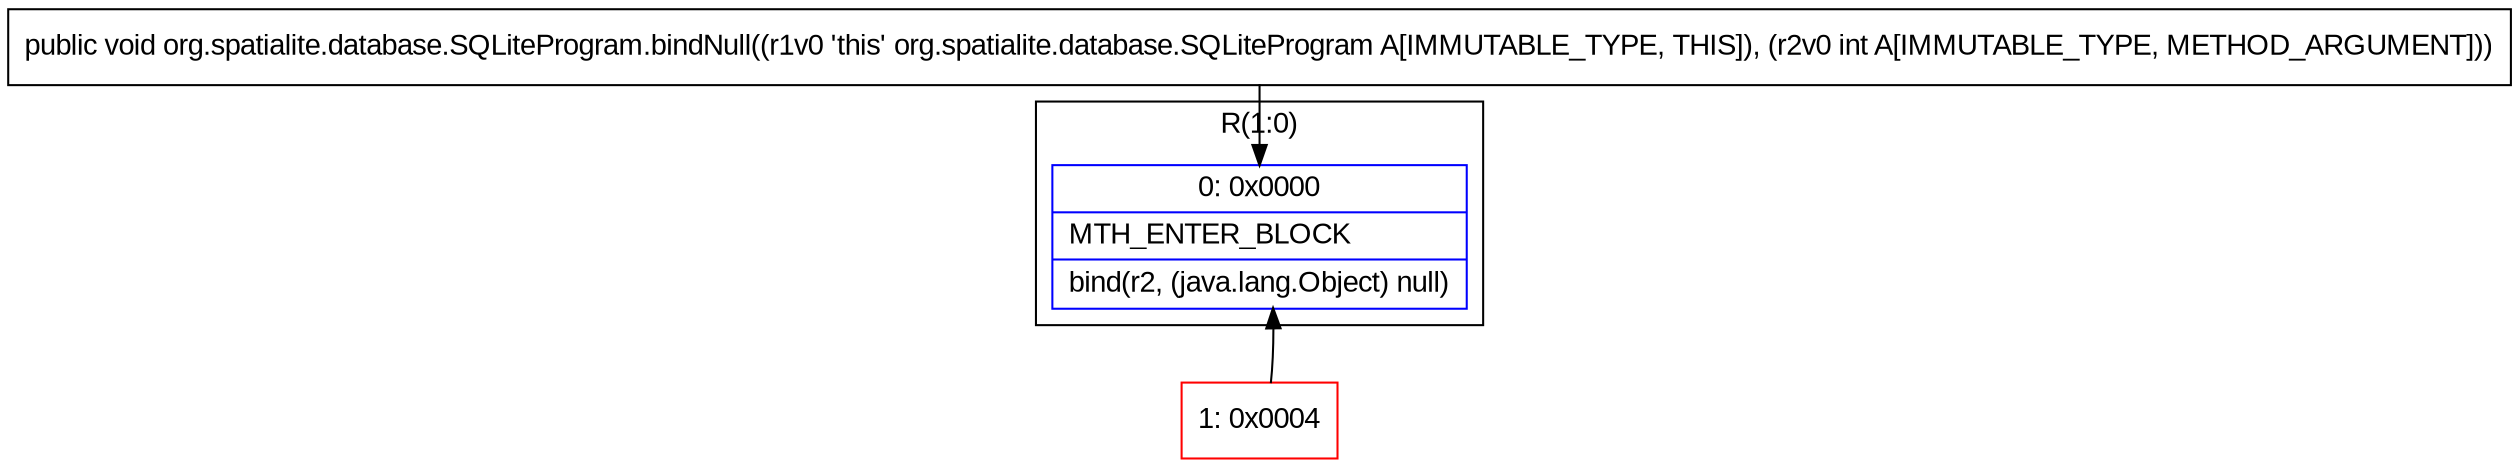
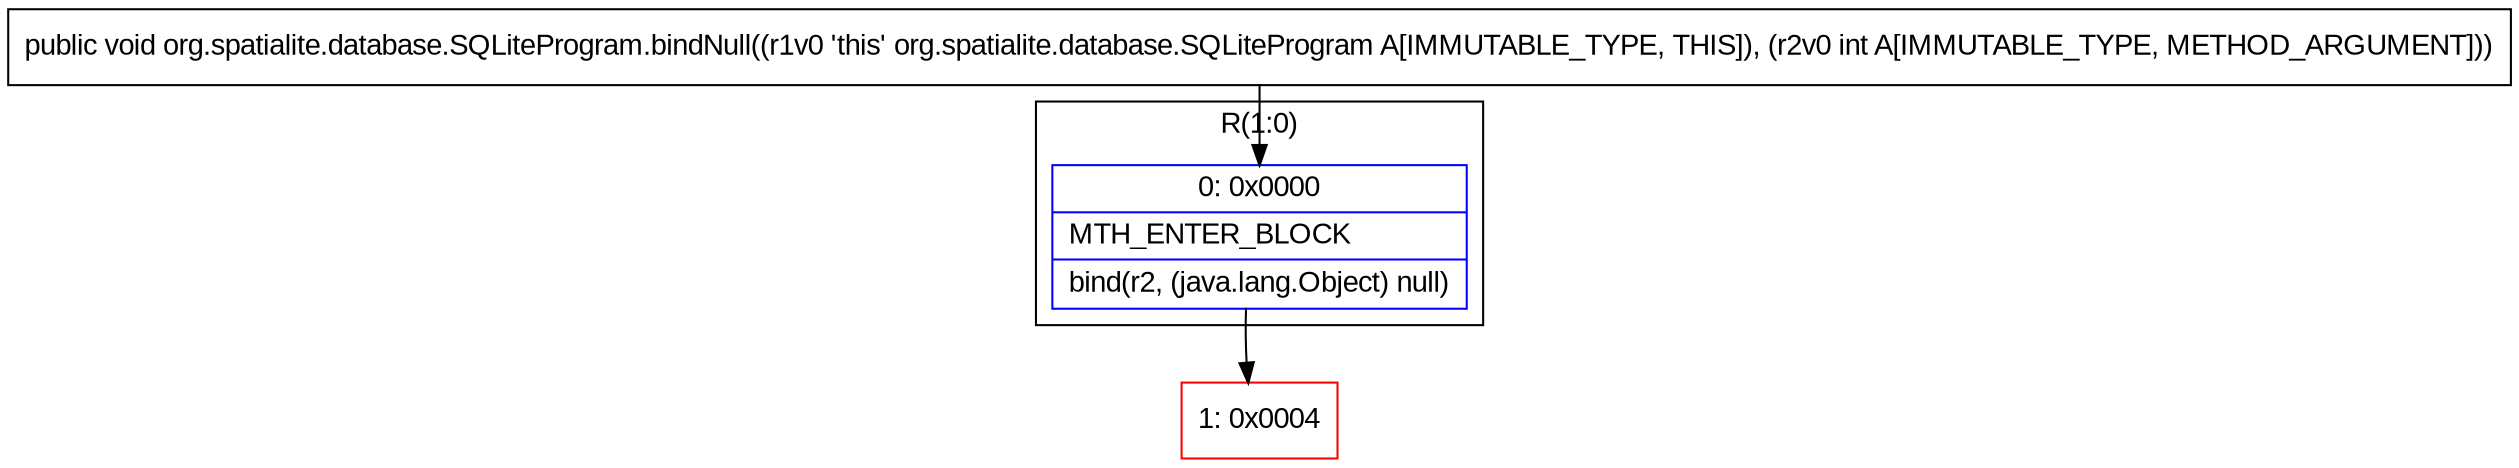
(1273, 356) -> (1246, 338)
